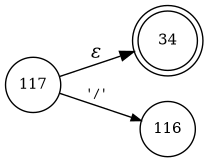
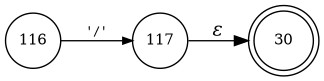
(168, 41) -> (284, 41)
(96, 105) -> (92, 41)
